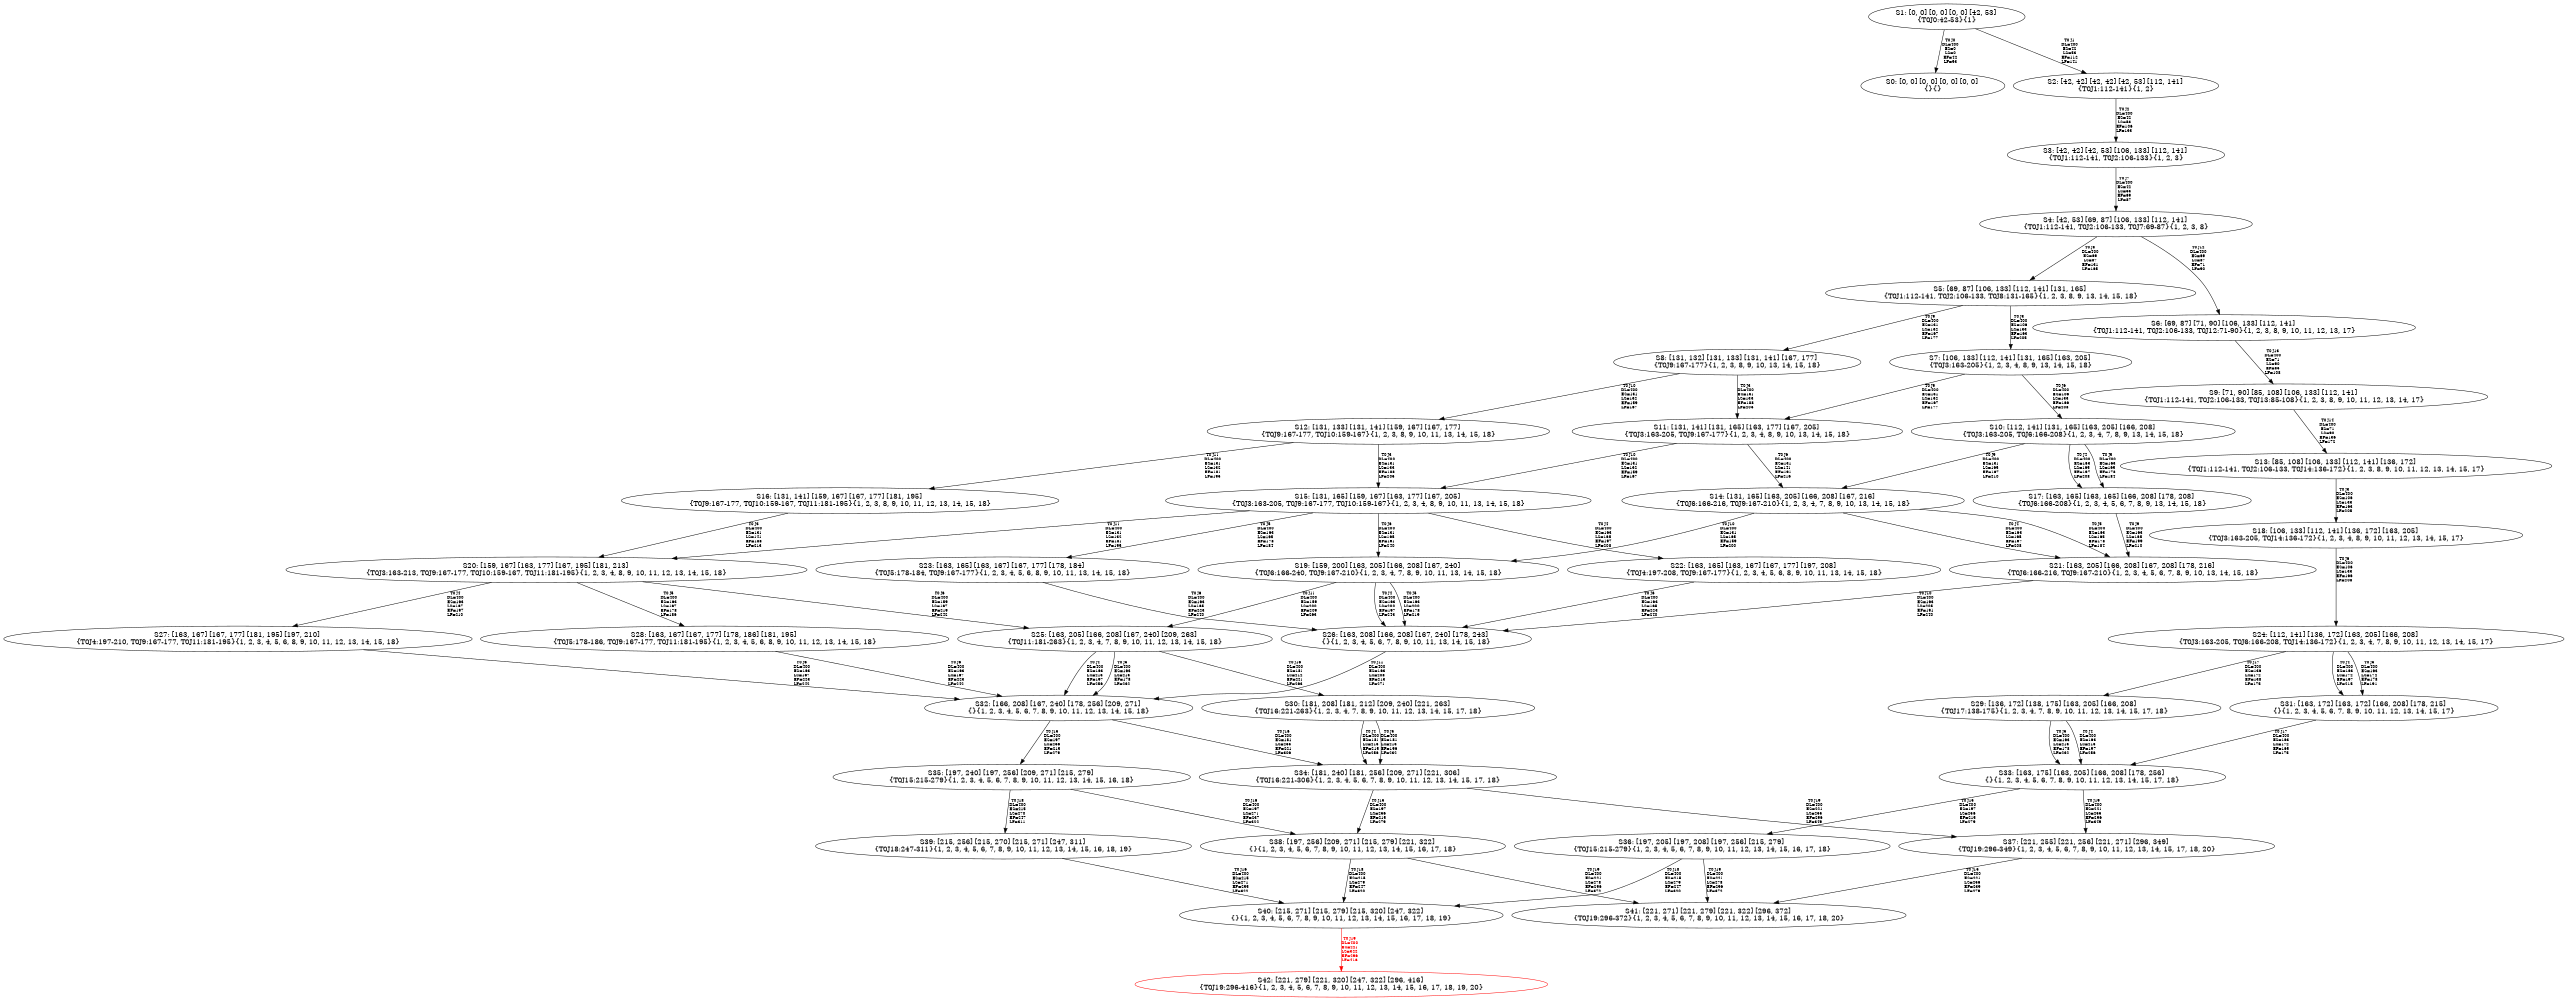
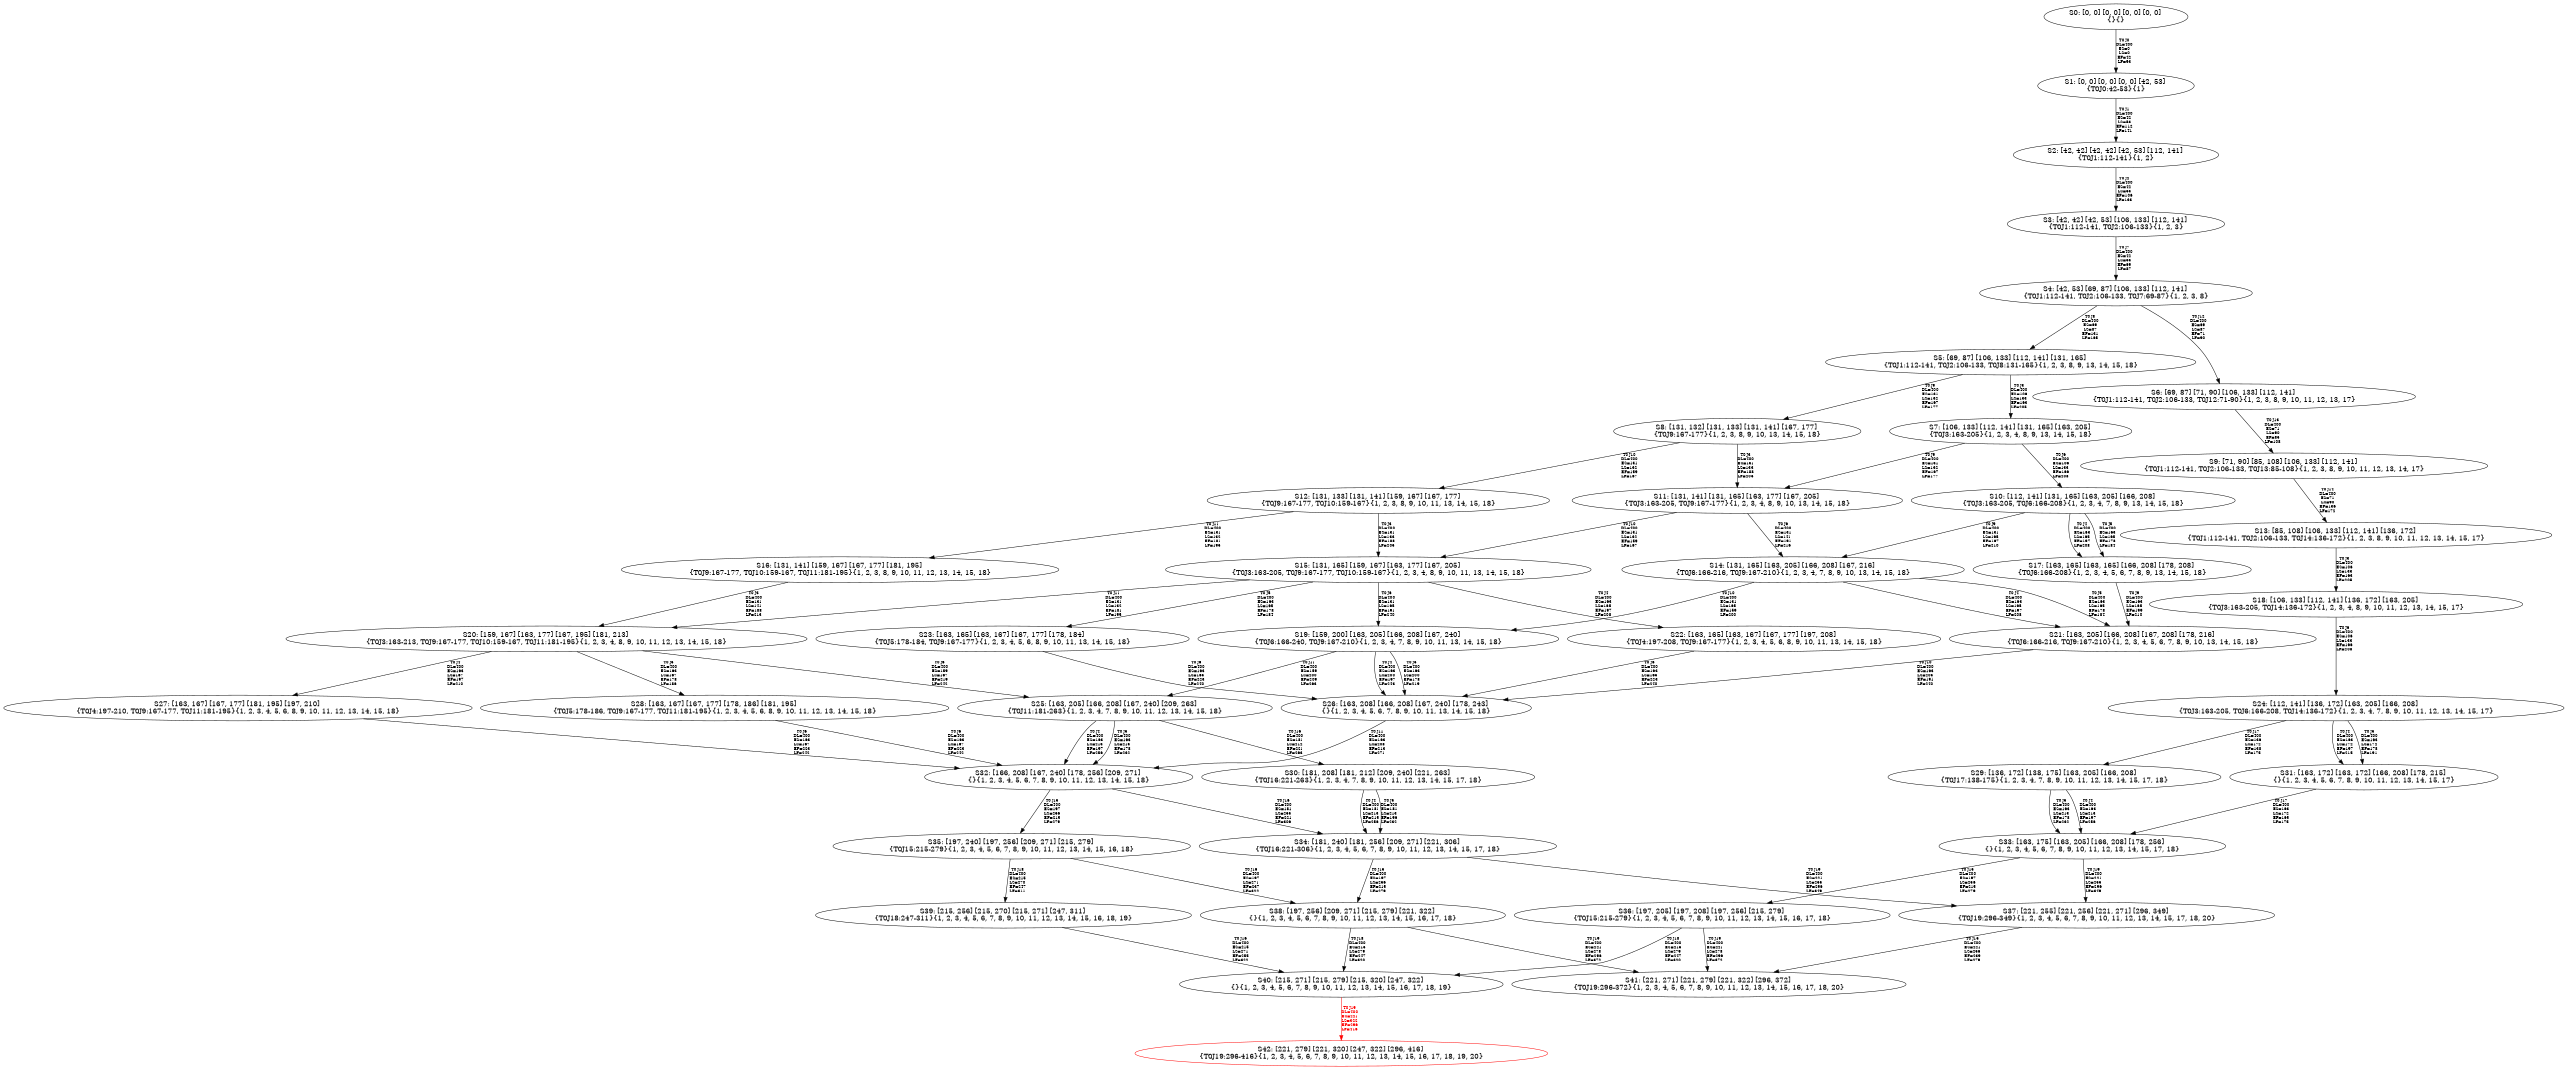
(1940, 49) -> (2116, 49)
